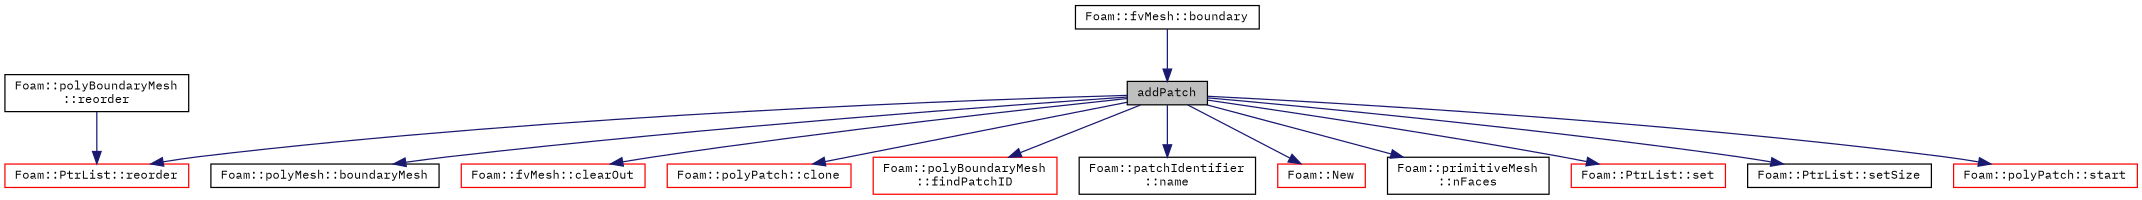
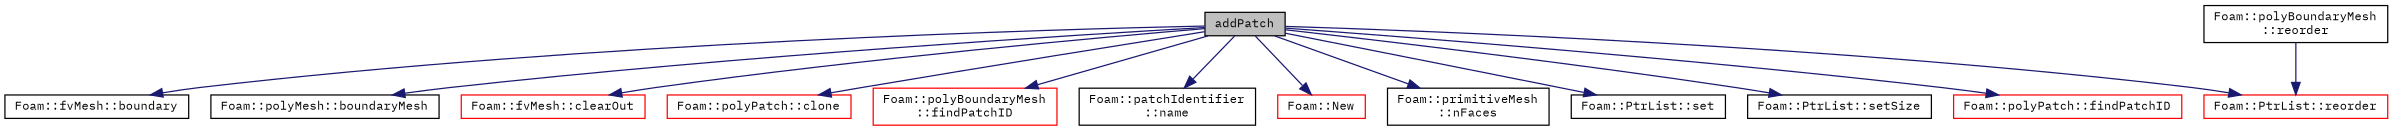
(1167, 49) -> (683, 47)
(1648, 176) -> (1648, 107)
(2045, 176) -> (2068, 107)
